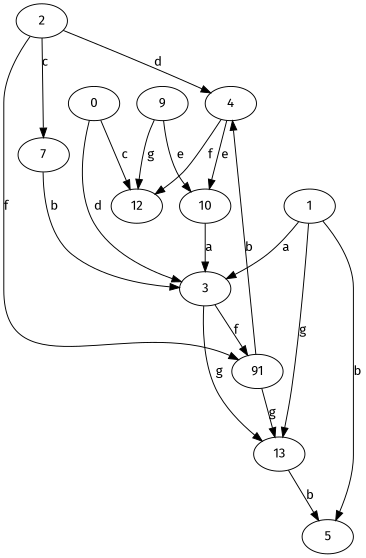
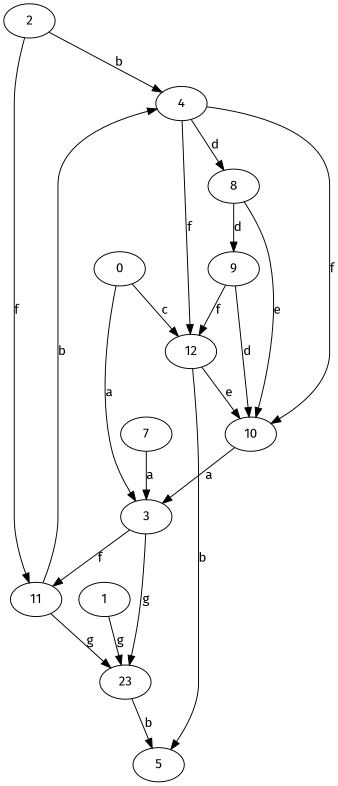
(158, 62) -> (119, 62)
(43, 83) -> none
(151, 155) -> (218, 310)
(180, 155) -> (247, 352)
(225, 155) -> (332, 269)
none -> (234, 186)
(55, 206) -> (150, 475)
(98, 206) -> (109, 393)
(270, 252) -> none
(353, 363) -> (199, 557)
(257, 371) -> (36, 599)
none -> (218, 389)
(279, 454) -> (125, 682)
